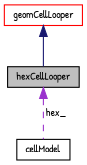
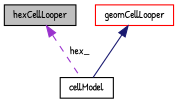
(43, 52) -> (108, 56)
